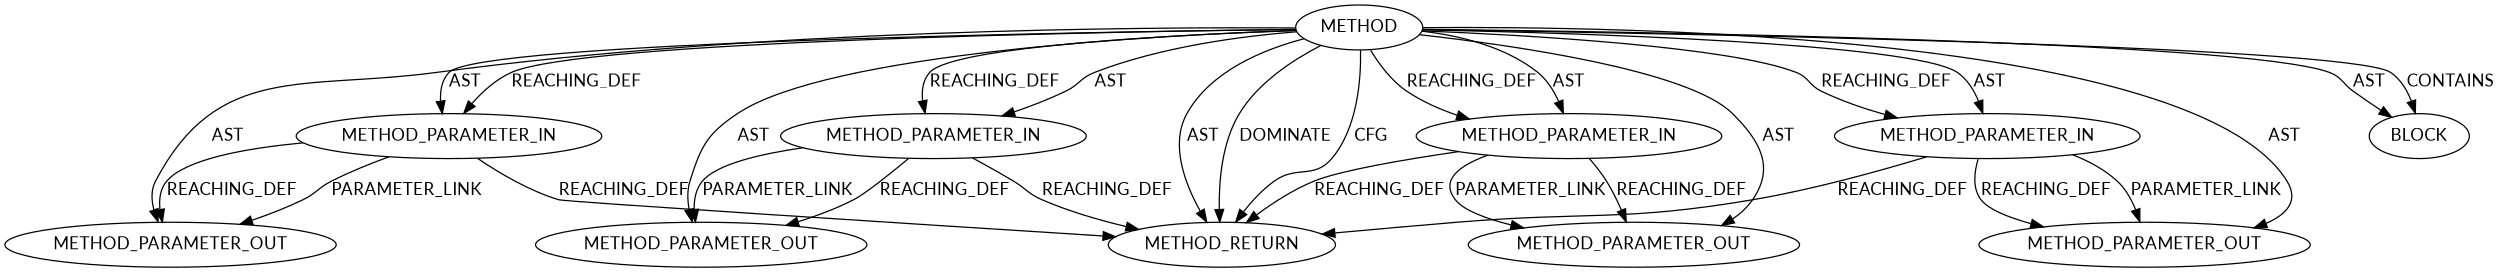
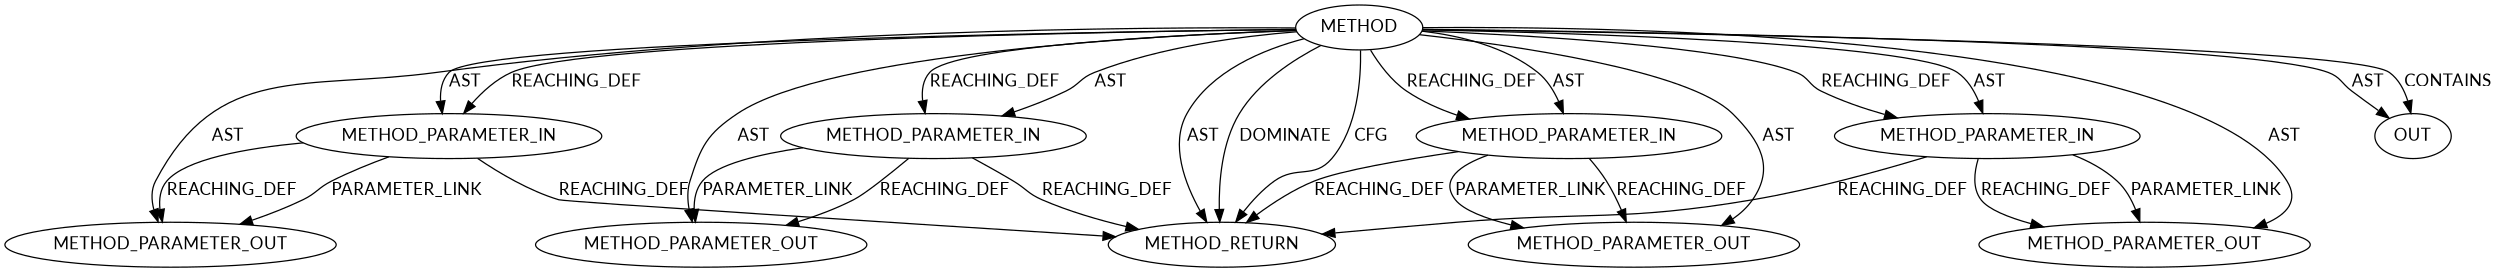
(2419, 136) -> (2413, 136)
